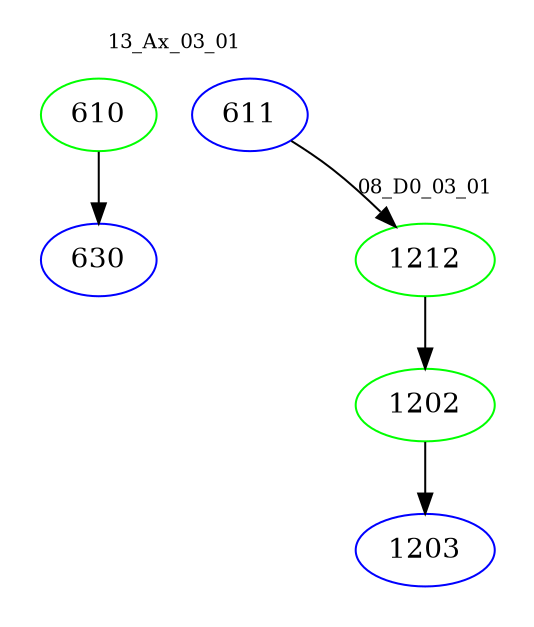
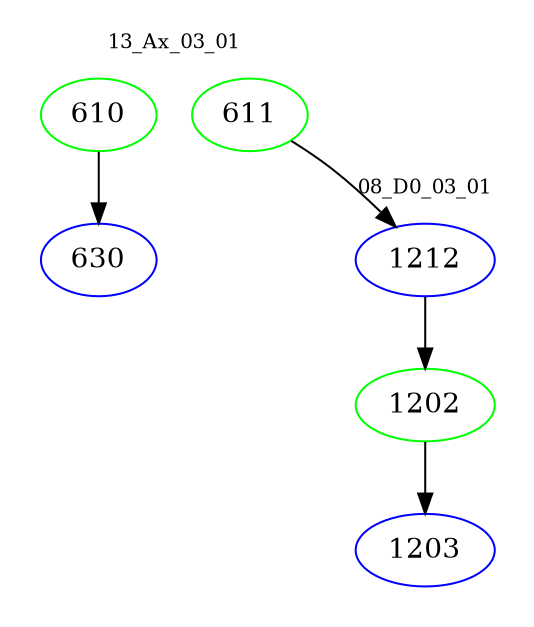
(250, 115) -> (250, 115)
(425, 260) -> (425, 260)
